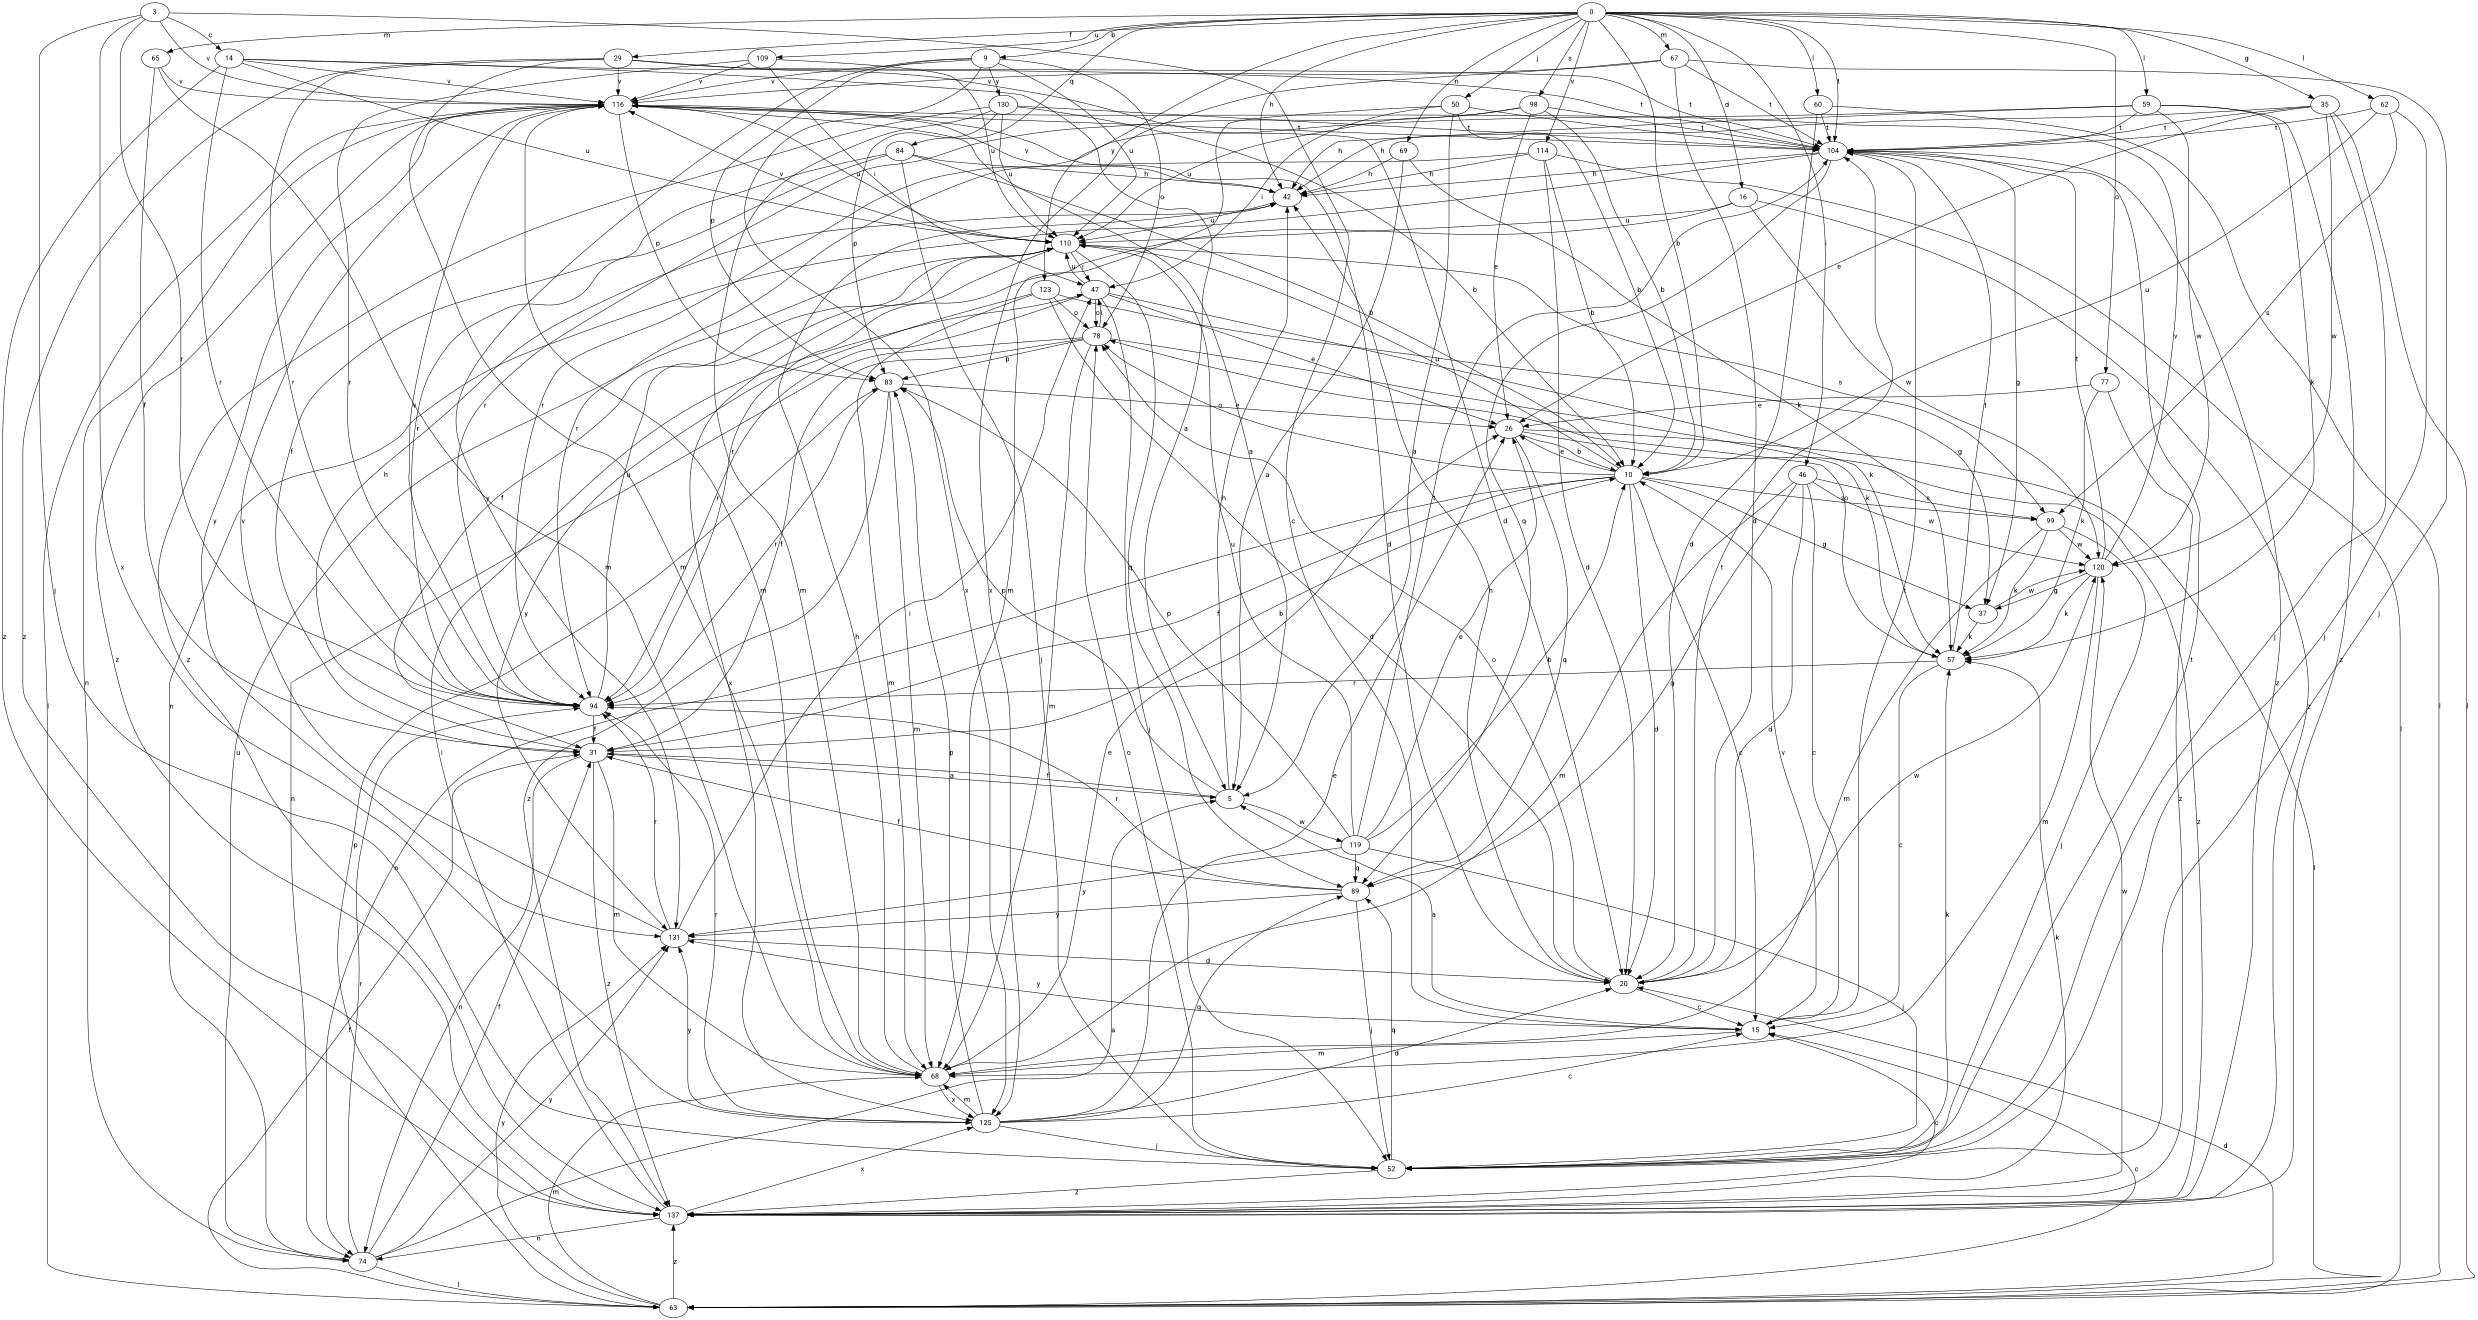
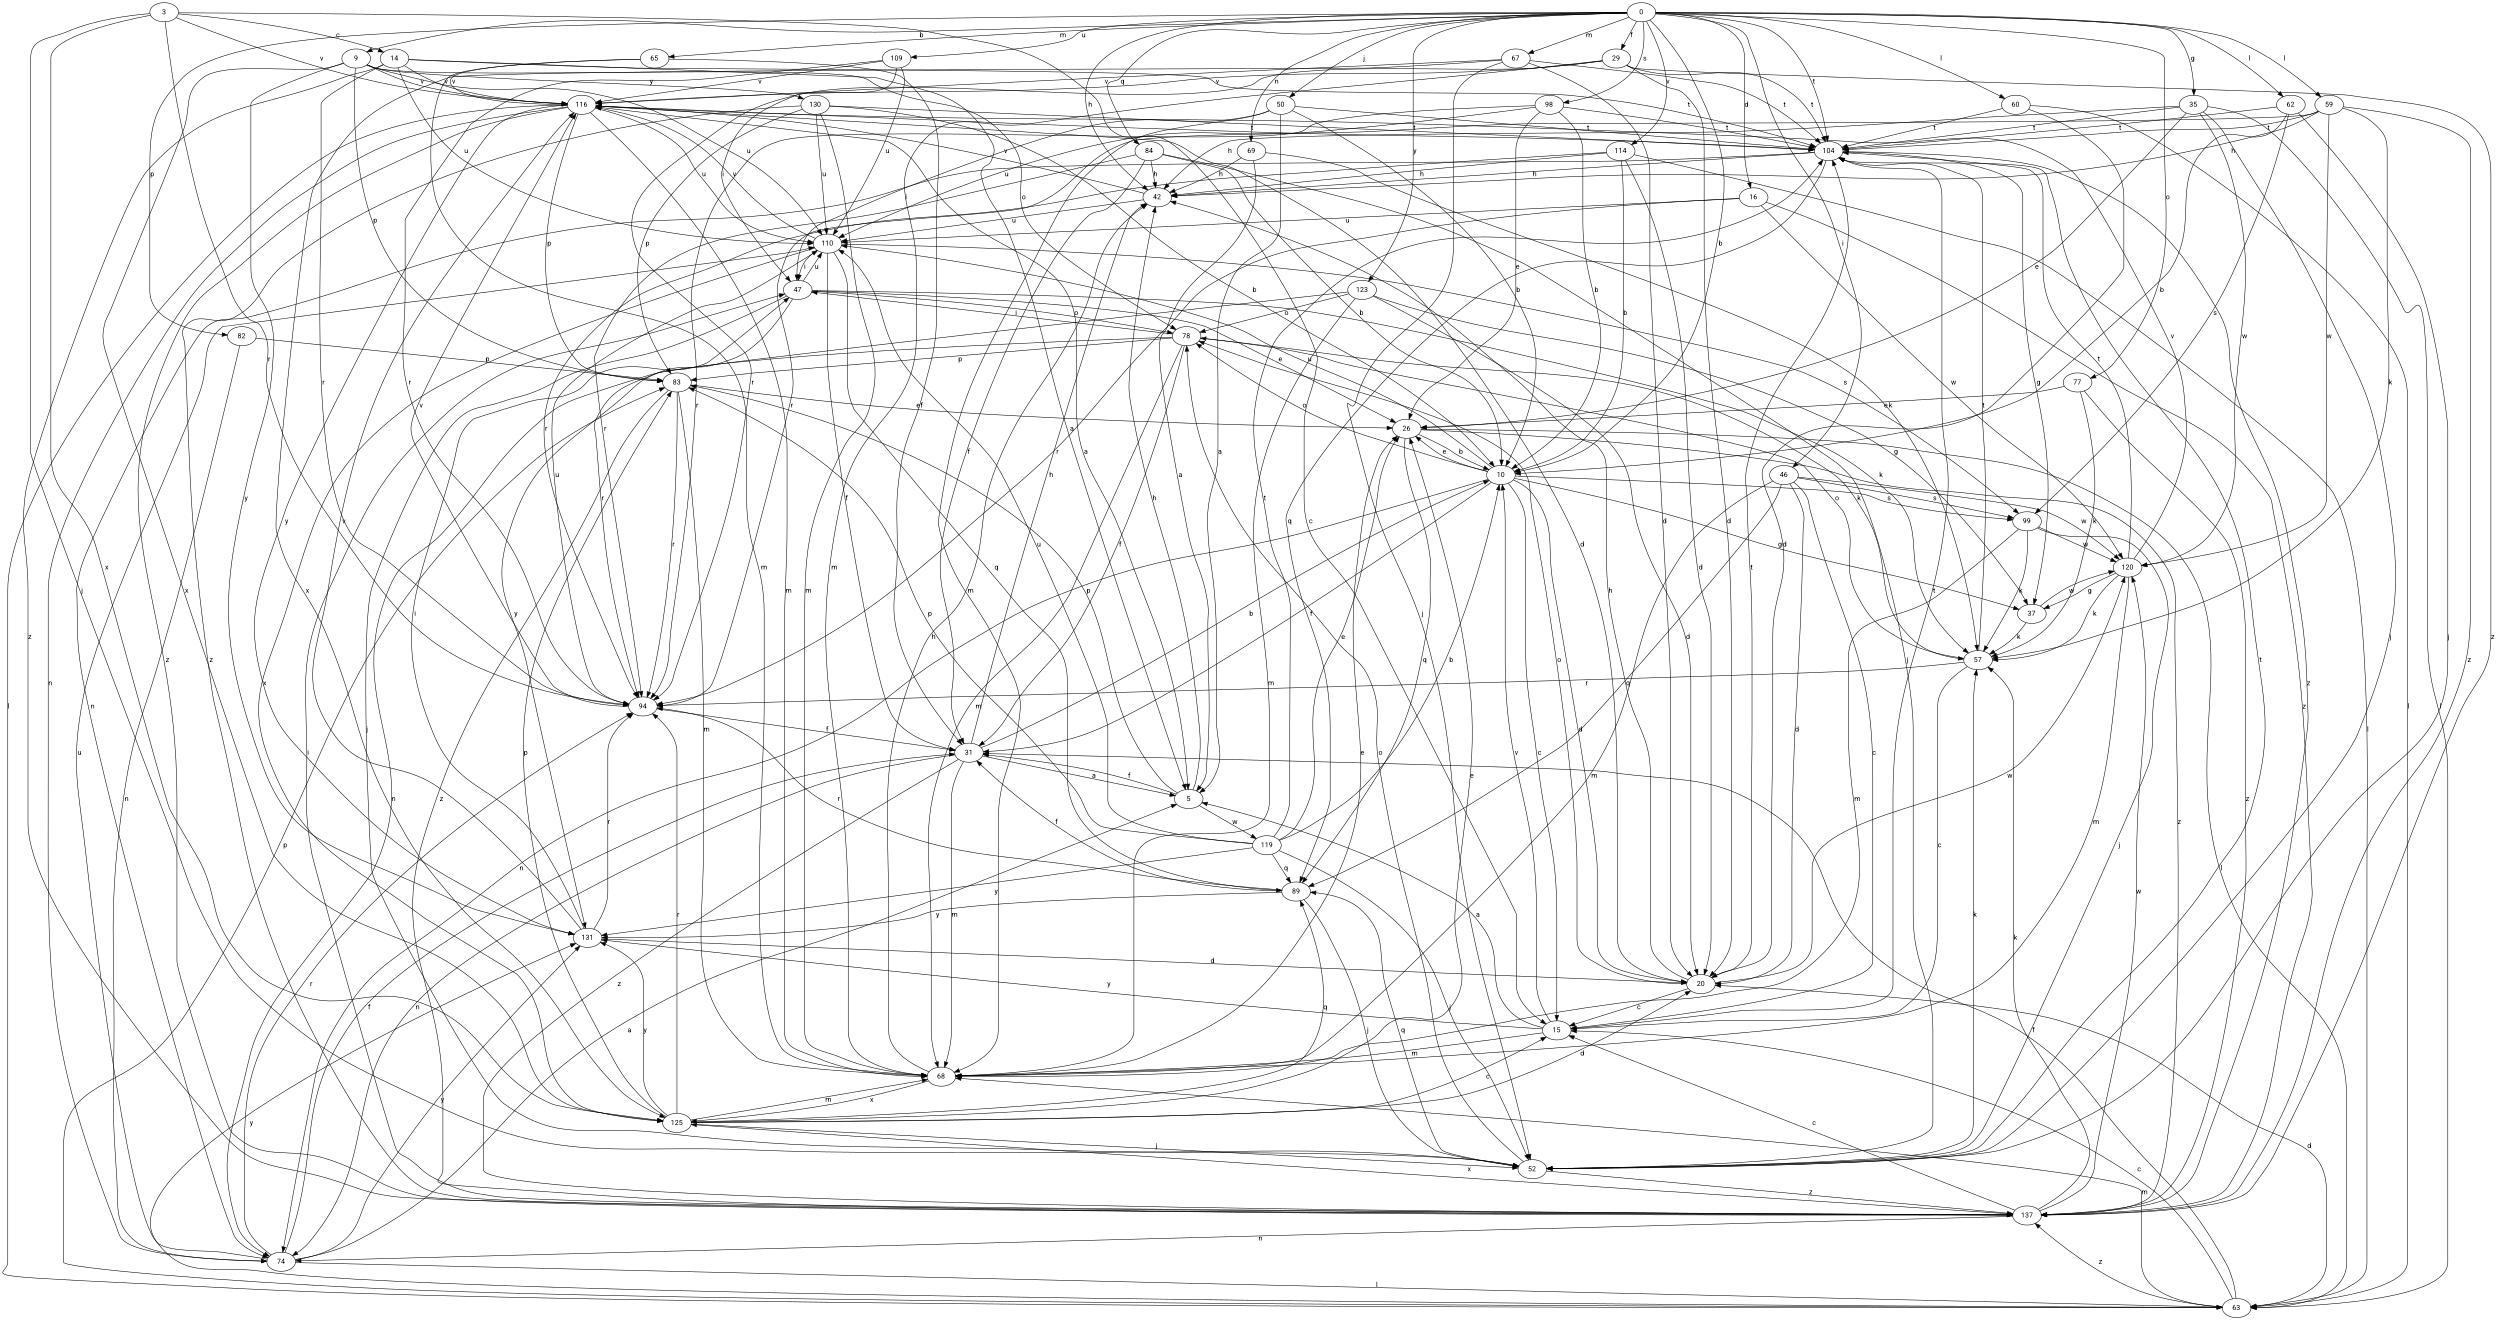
(2147, 290) -> (2162, 290)
none -> (242, 336)
